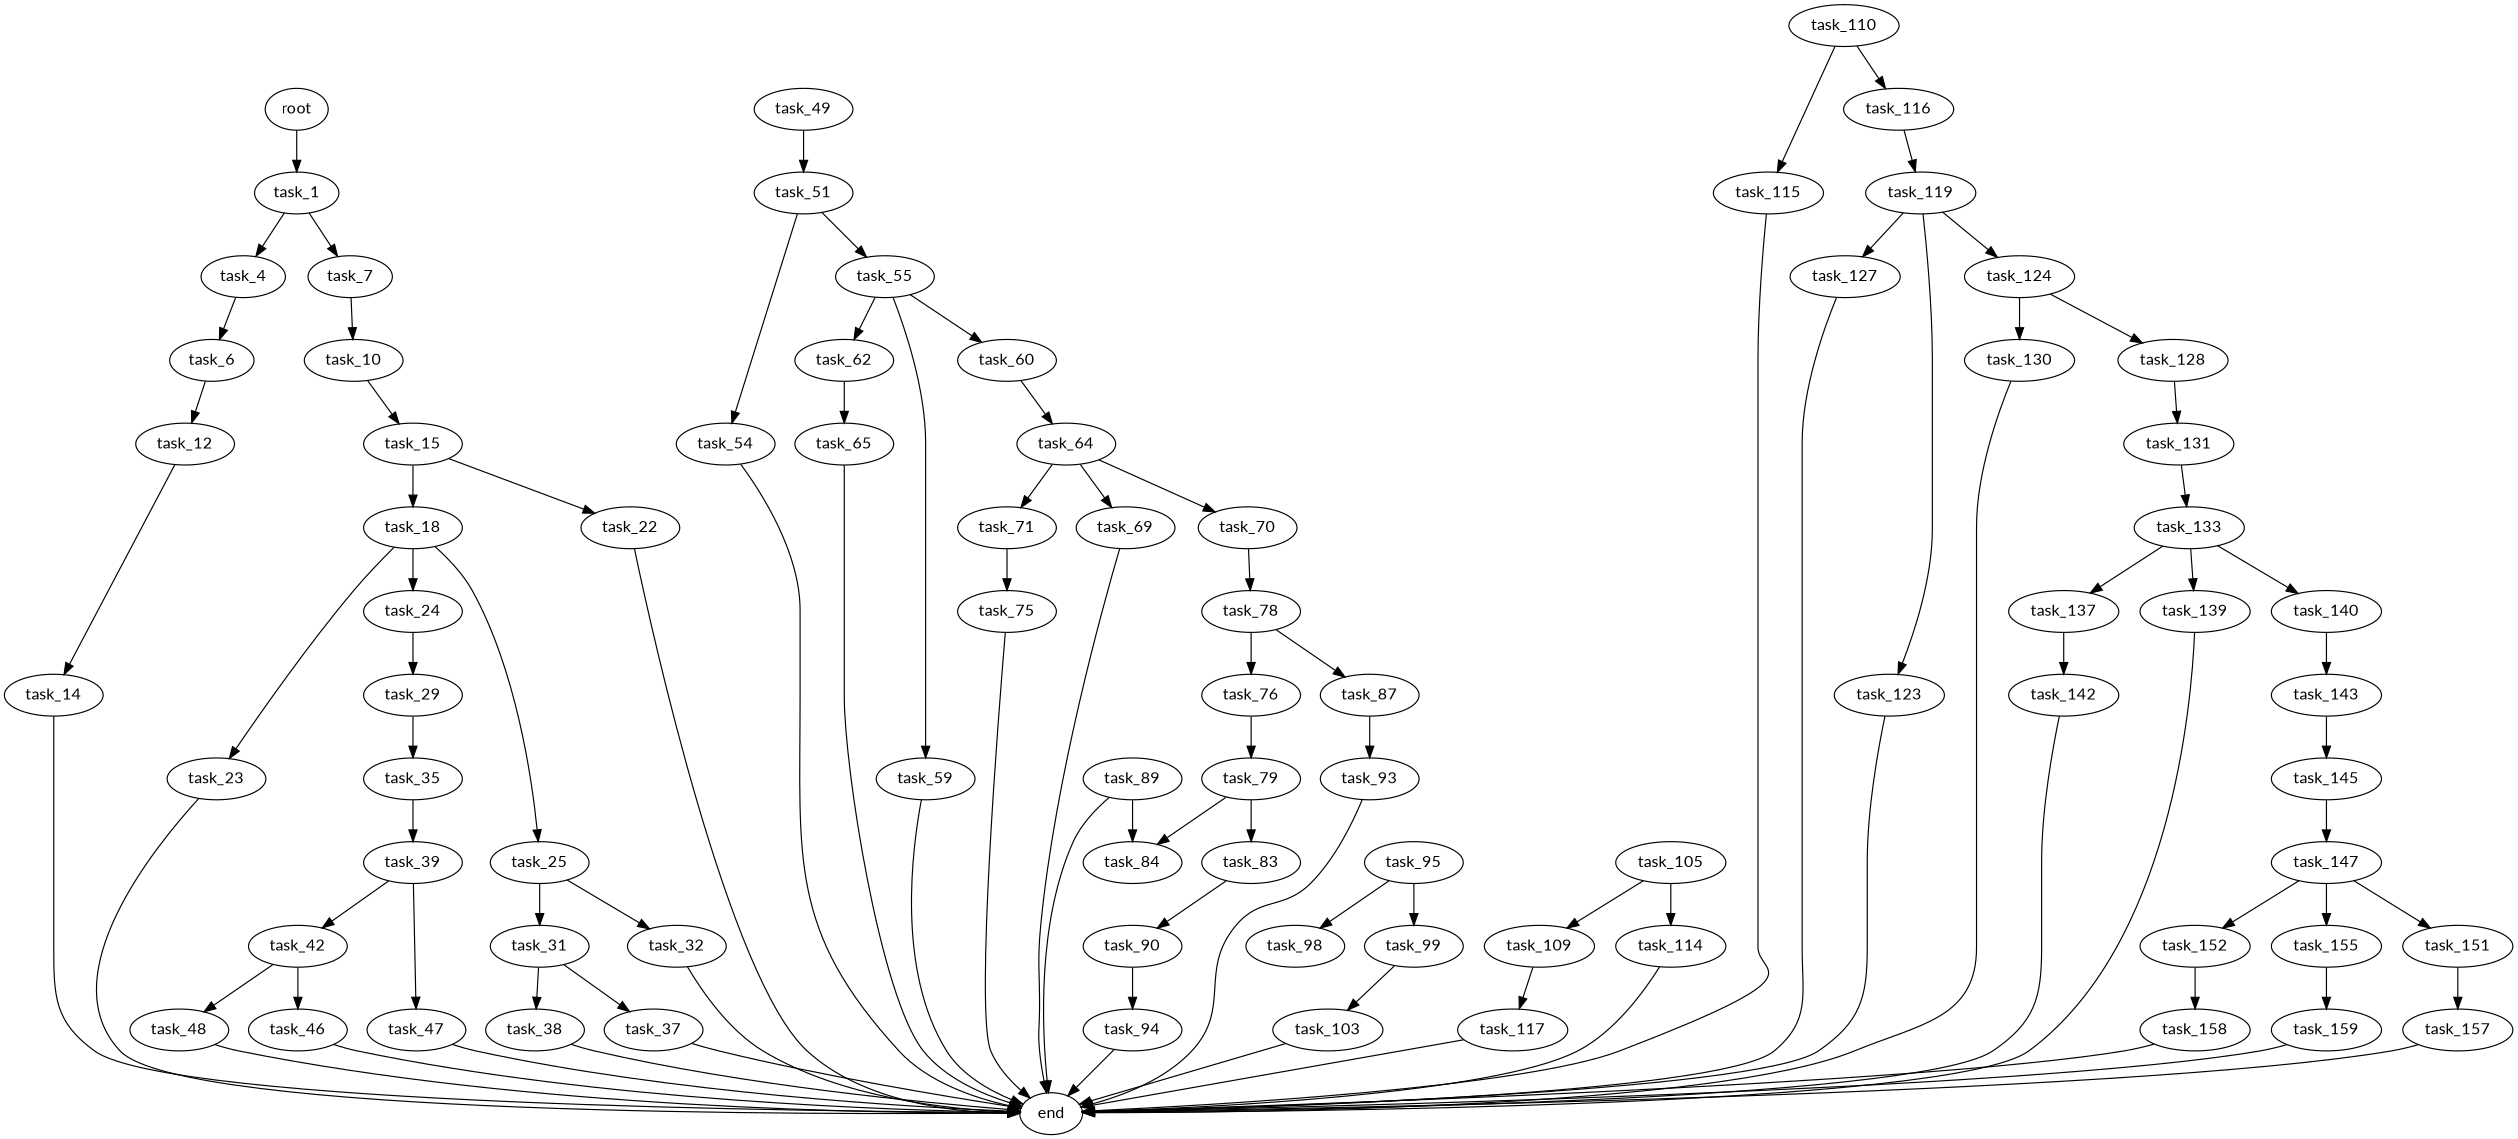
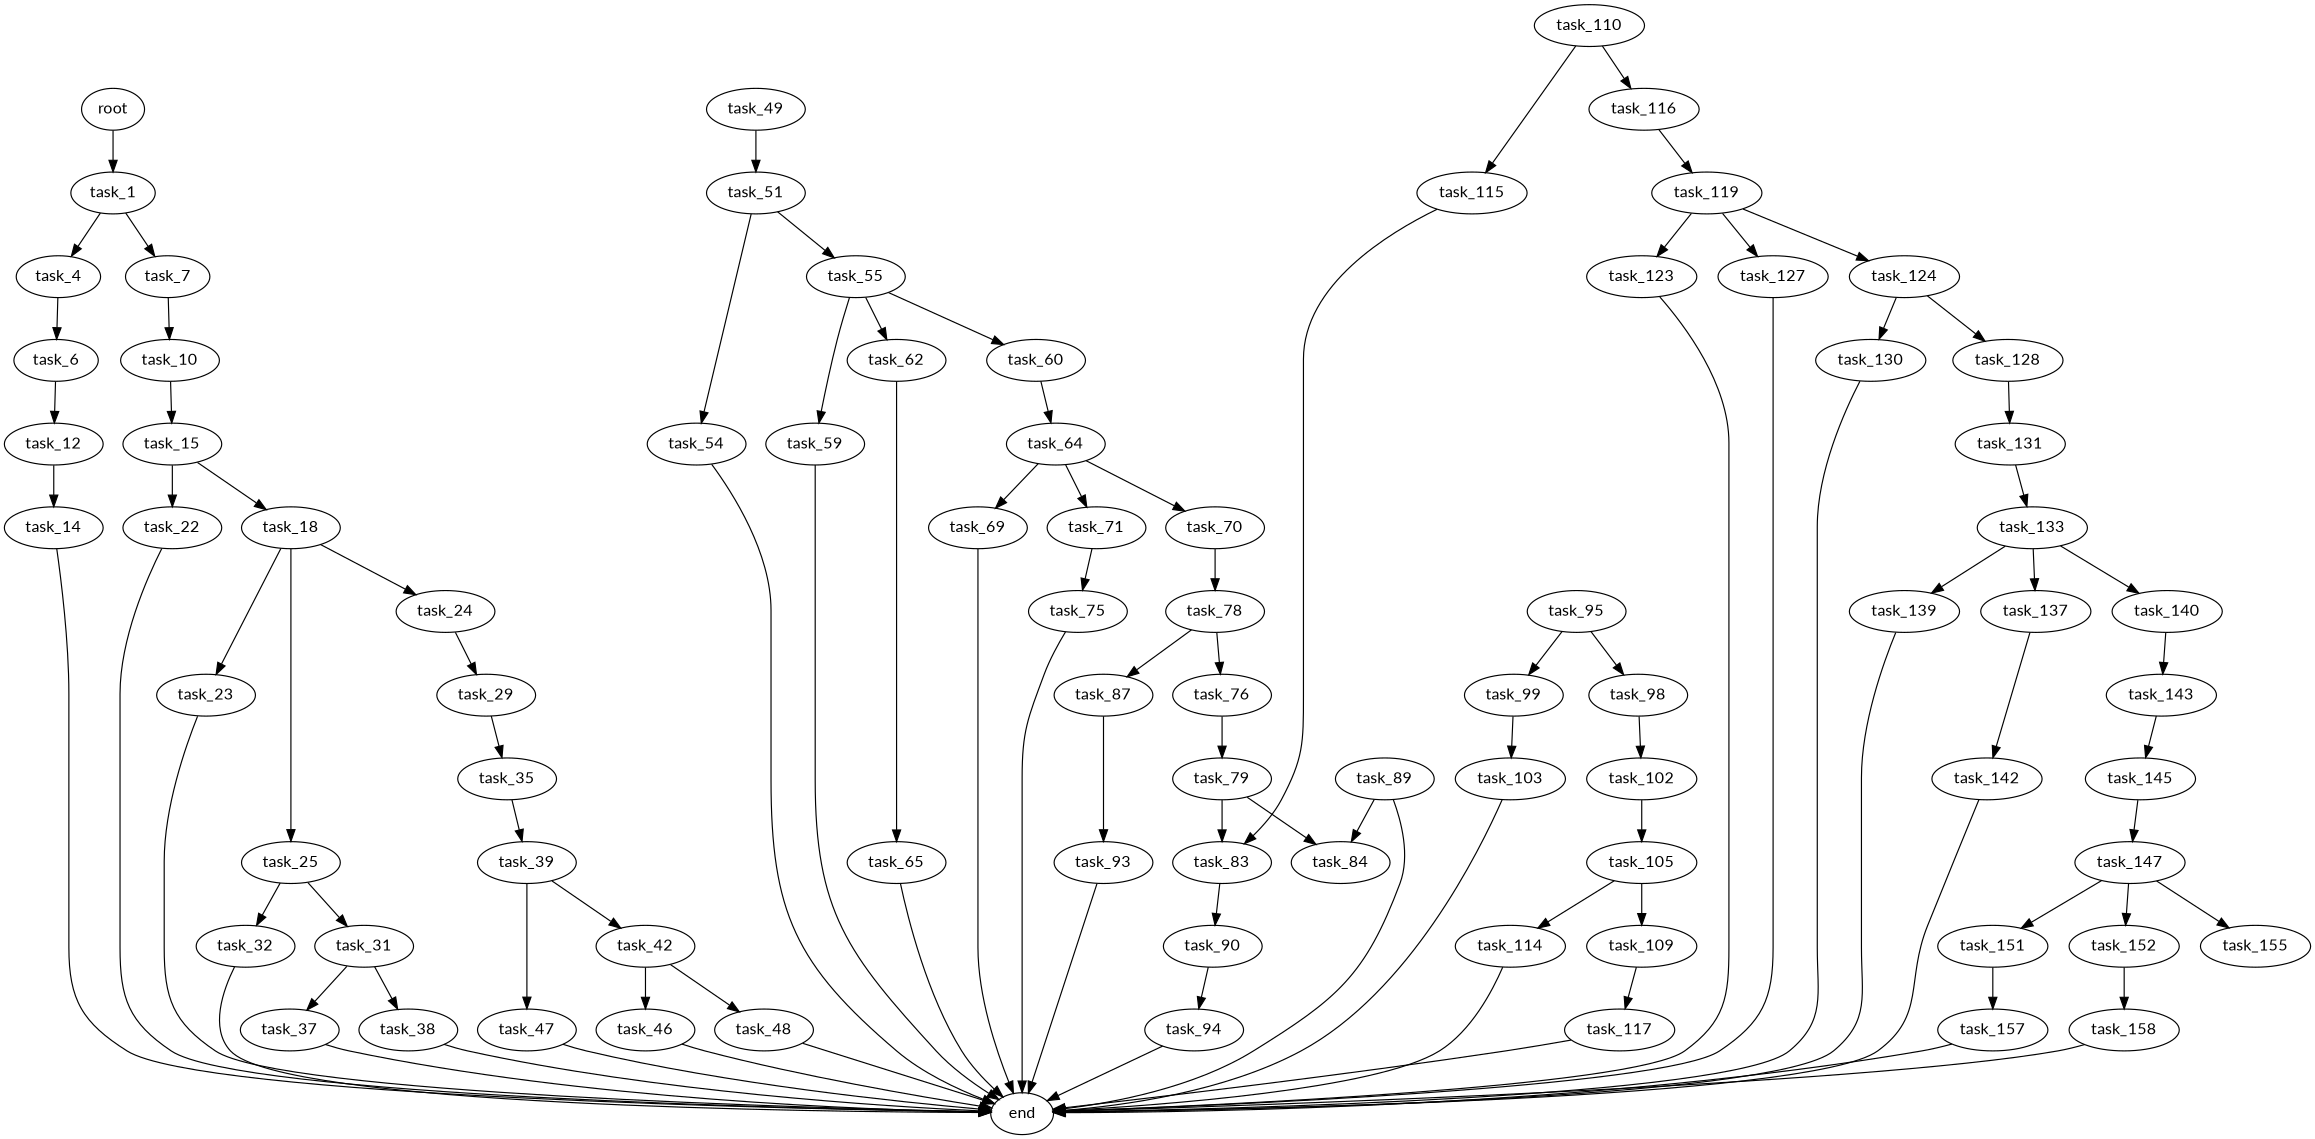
none -> (1642, 779)
(1758, 945) -> (1303, 499)
(2326, 1030) -> none
